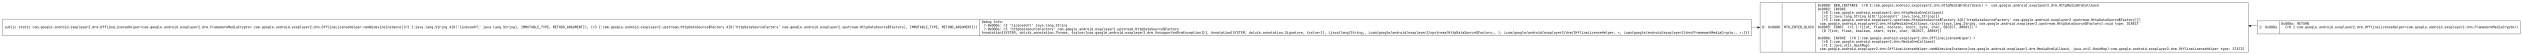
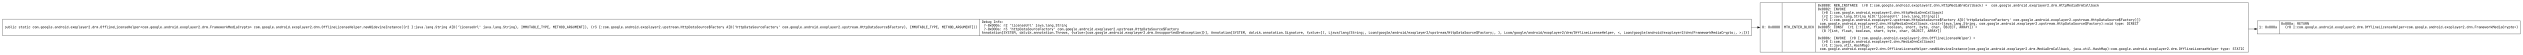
(2254, 26) -> (2252, 29)
